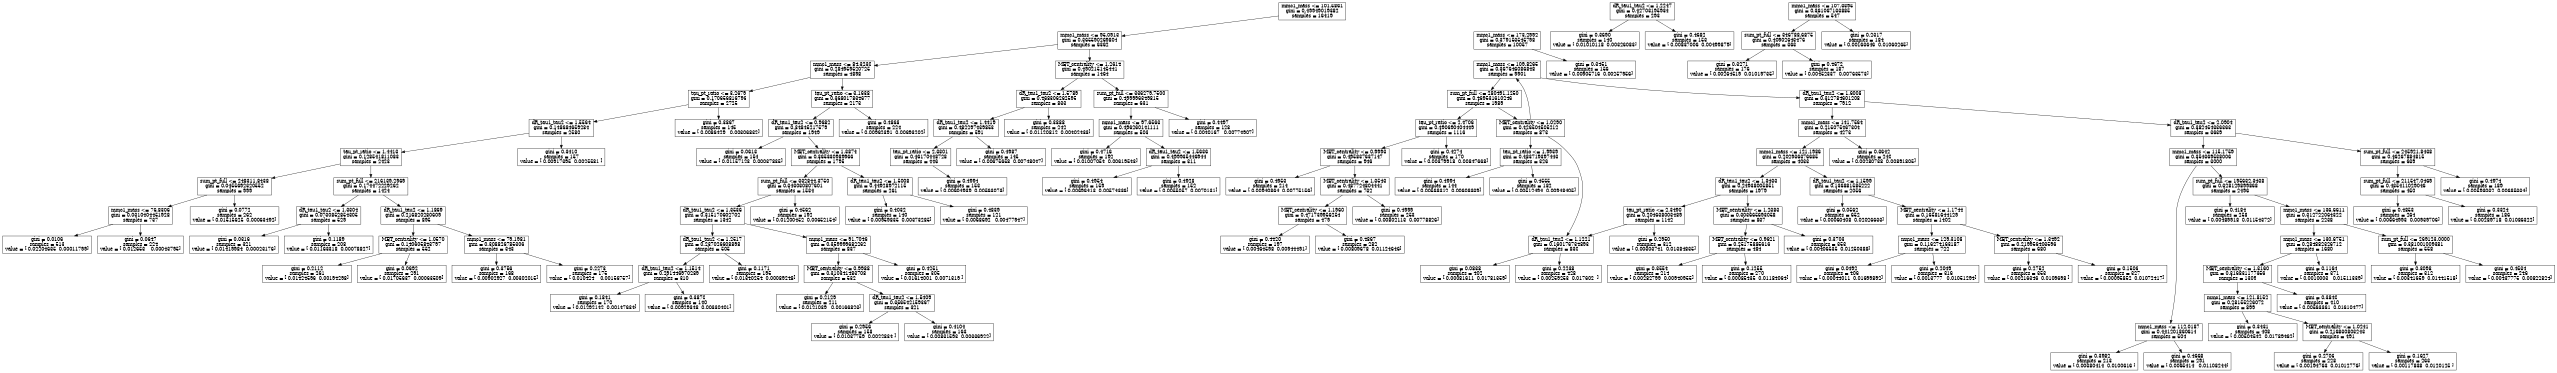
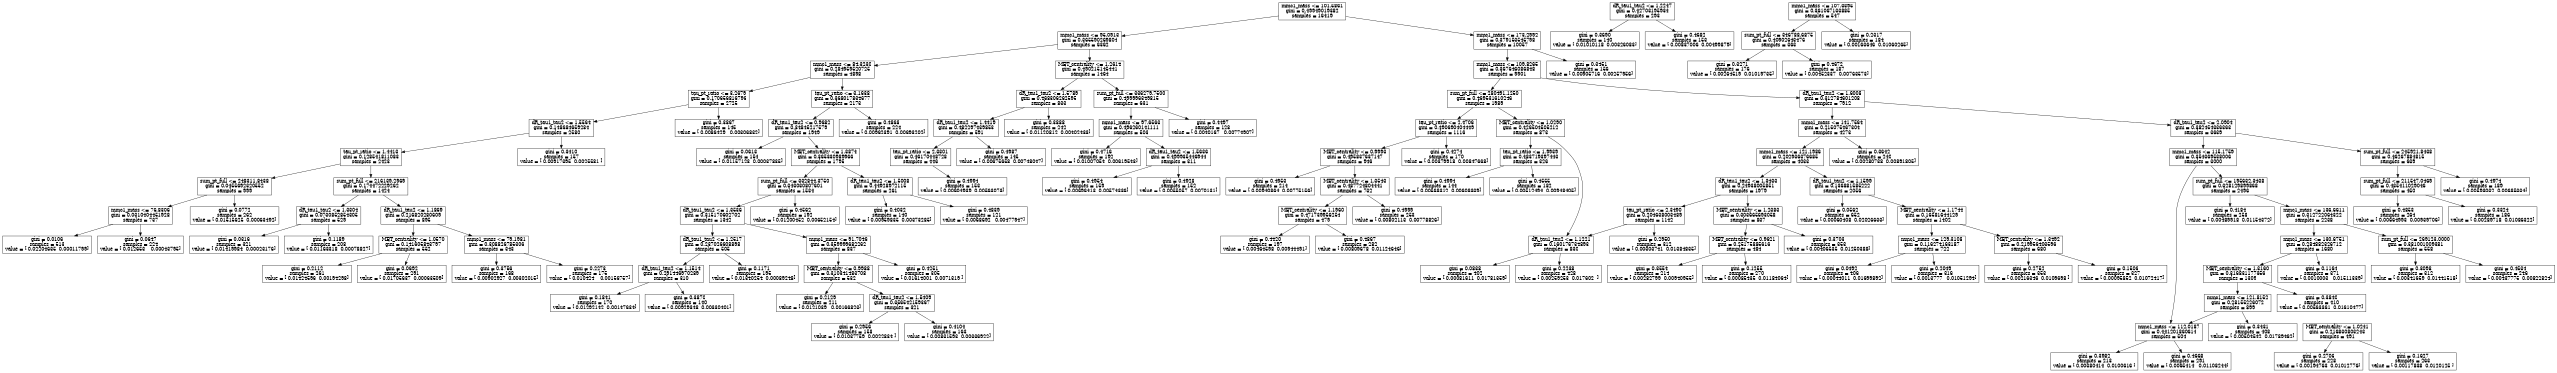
none -> (1408, 26)
(1527, 99) -> (1507, 53)
(413, 245) -> (413, 245)
(2286, 317) -> (2205, 317)
